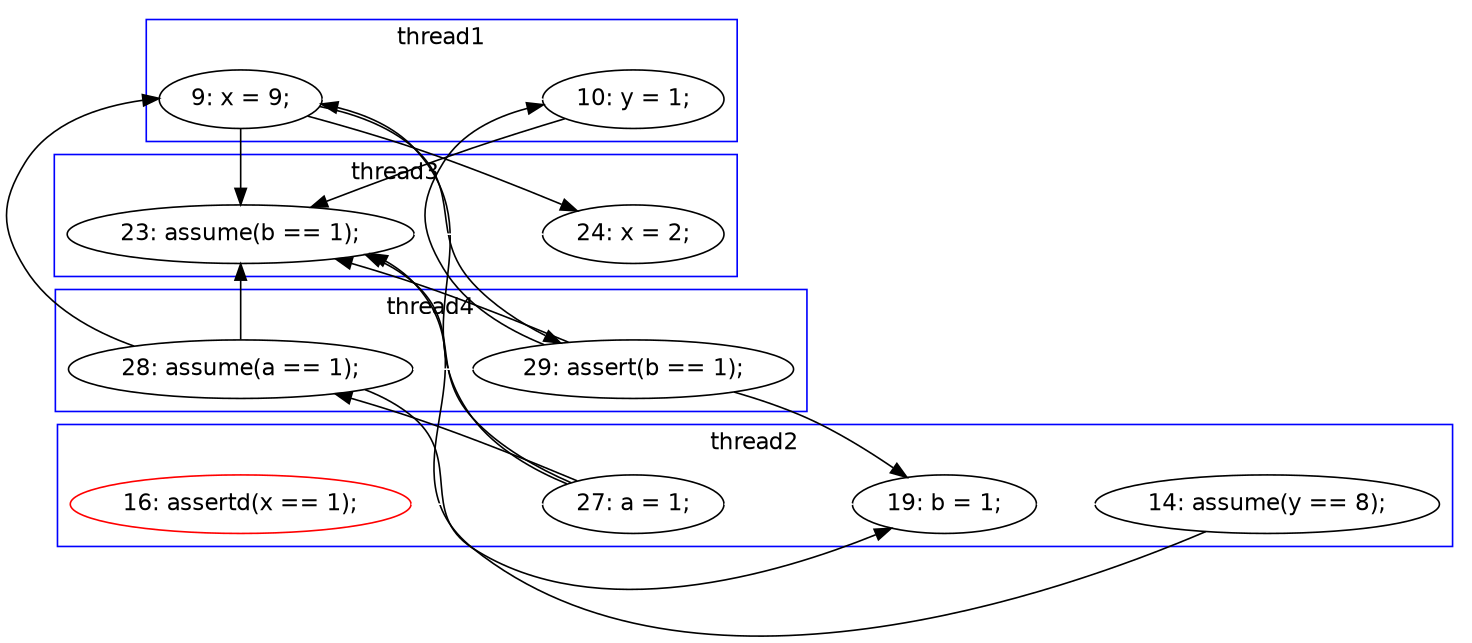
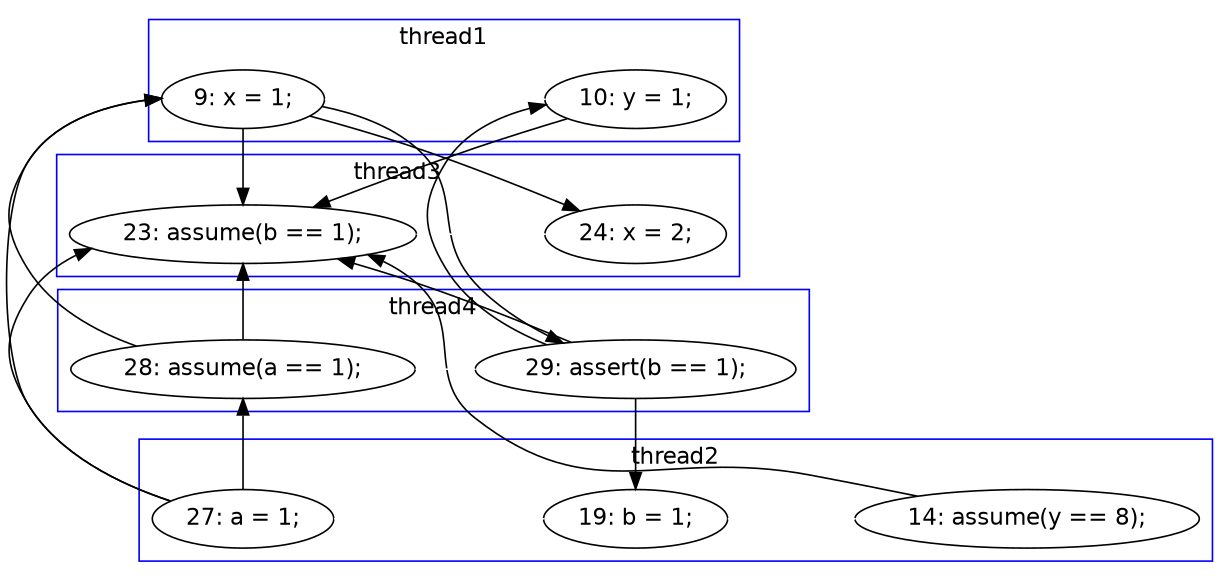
(241, 99) -> (243, 99)
(241, 504) -> none
(572, 585) -> none
